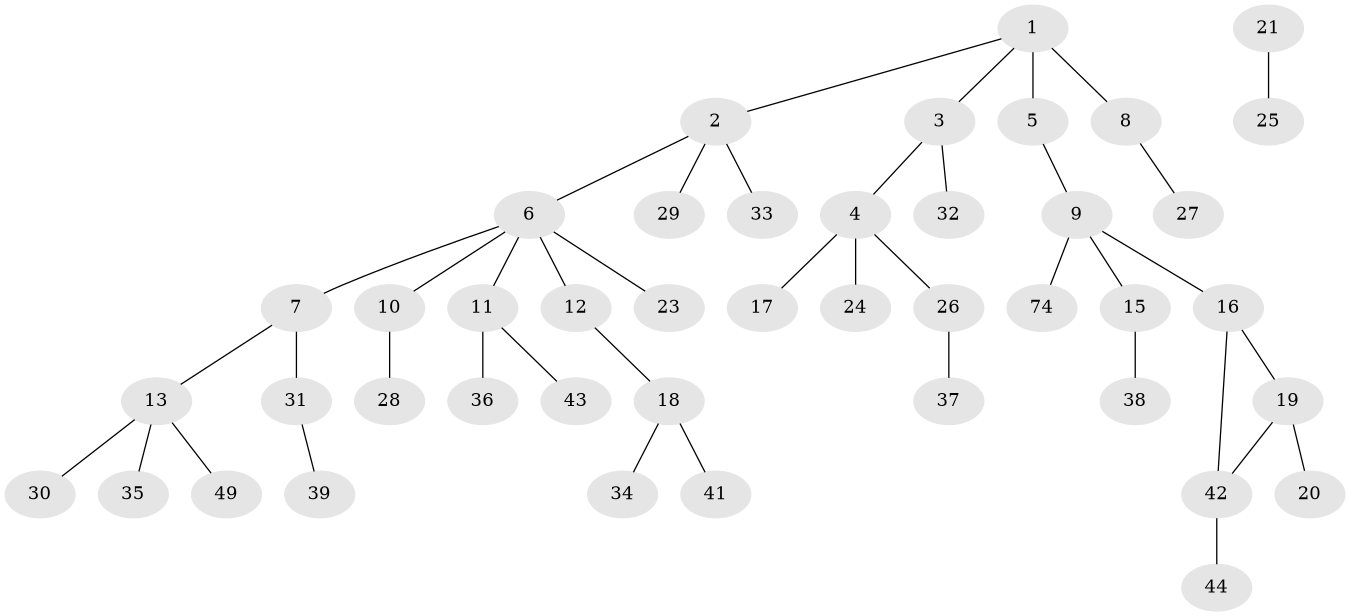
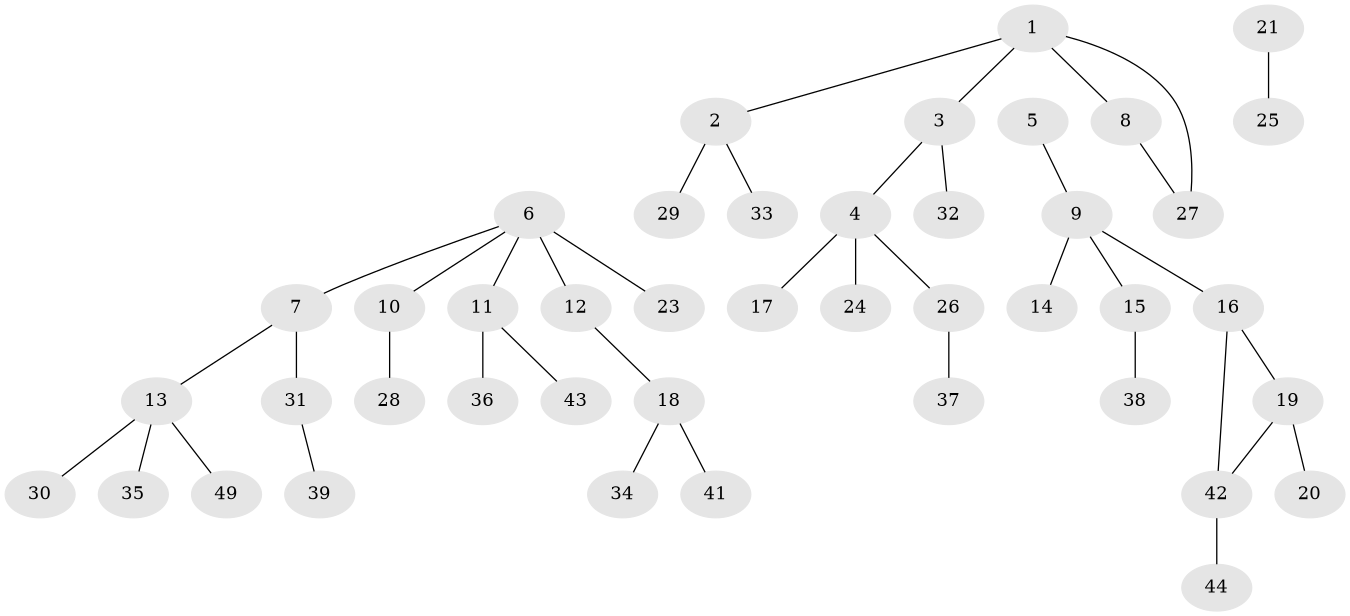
(1033, 75) -> (1163, 87)
(623, 168) -> none
(1042, 308) -> (1042, 308)
